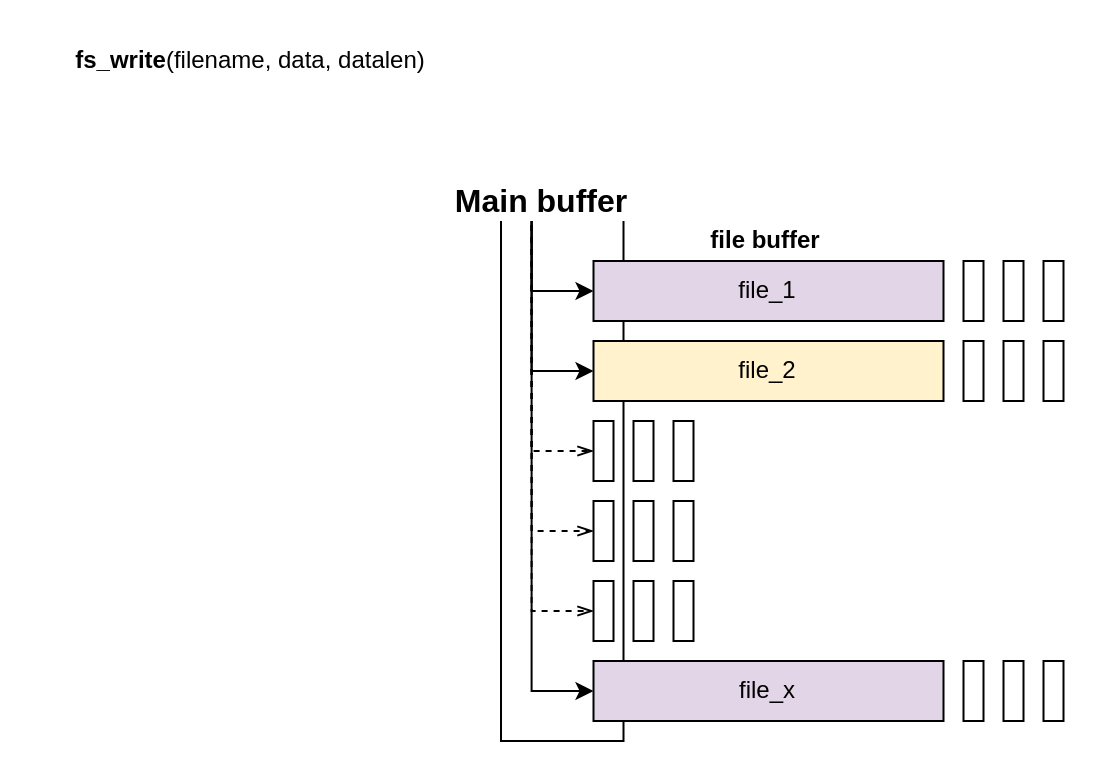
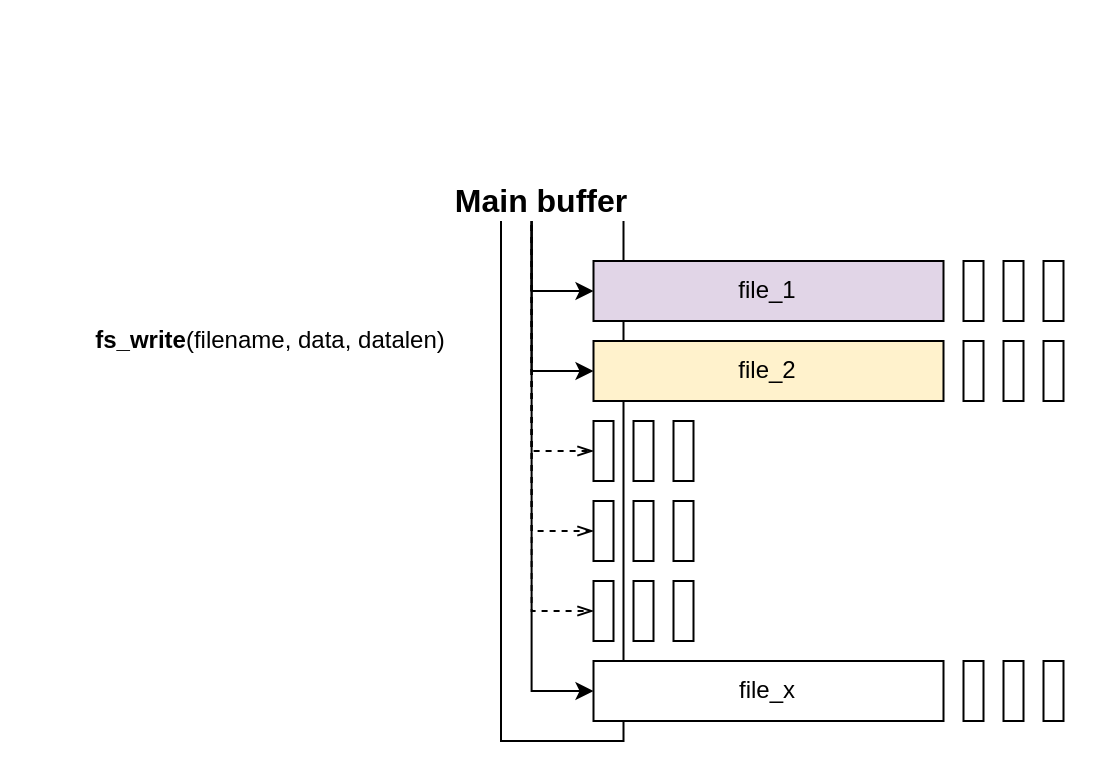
(251, 61) -> (271, 341)
(766, 241) -> none
(769, 691) -> (769, 691)
